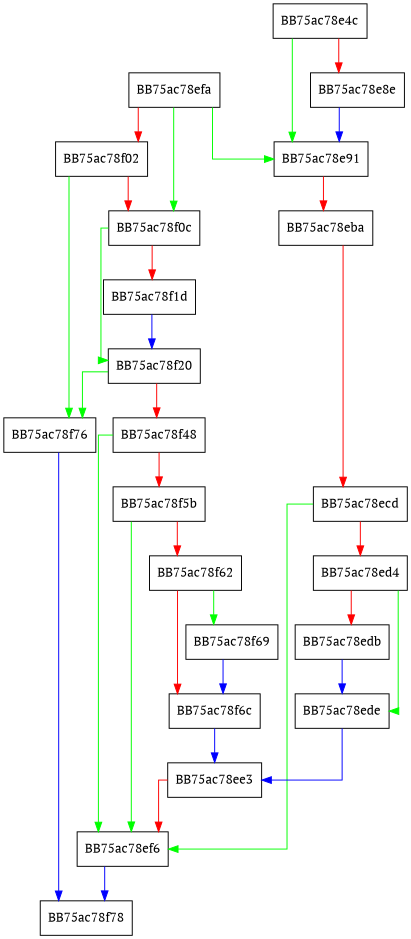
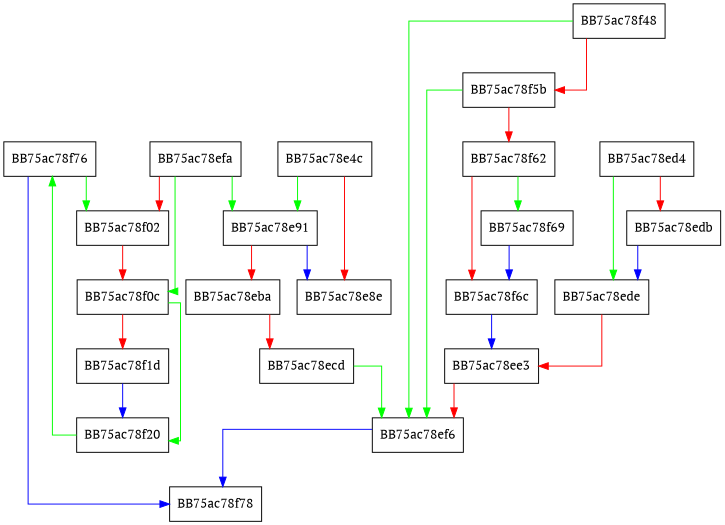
(339, 120) -> (307, 258)
(69, 292) -> (86, 189)
(157, 396) -> none
(360, 534) -> none
(333, 780) -> (601, 366)
